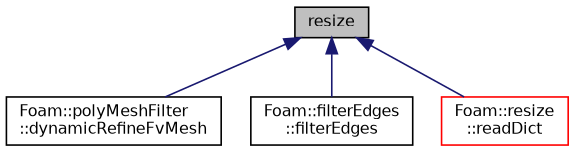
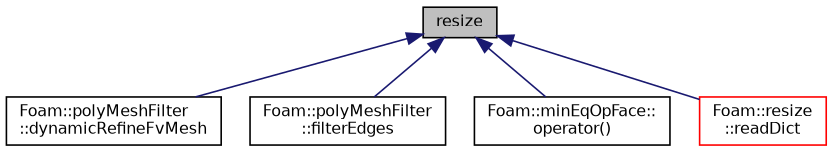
(332, 121) -> (348, 121)
none -> (572, 121)
